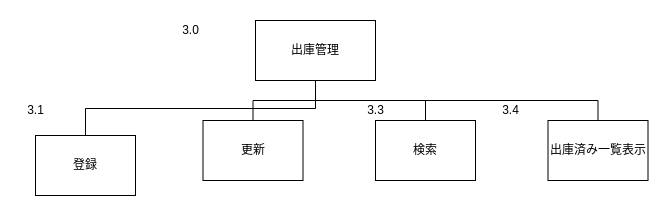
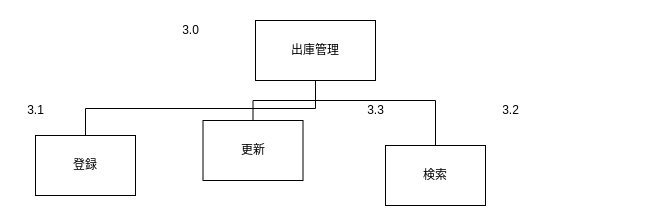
(527, 101) -> none
(511, 111) -> (511, 111)
(426, 151) -> (436, 176)
(598, 151) -> none
